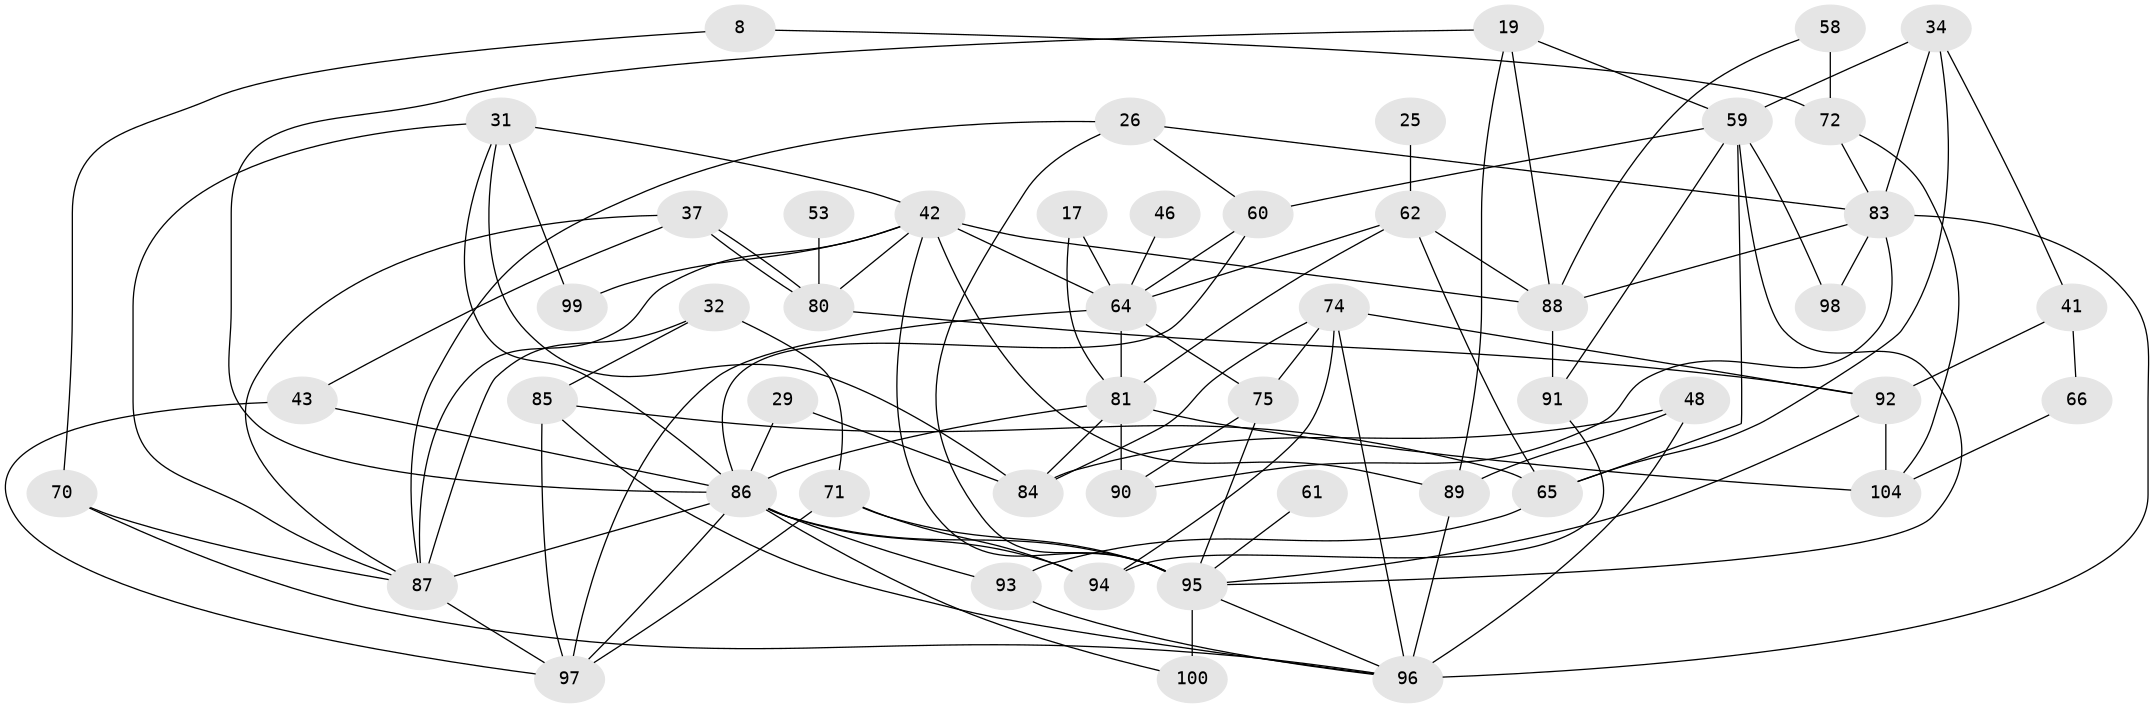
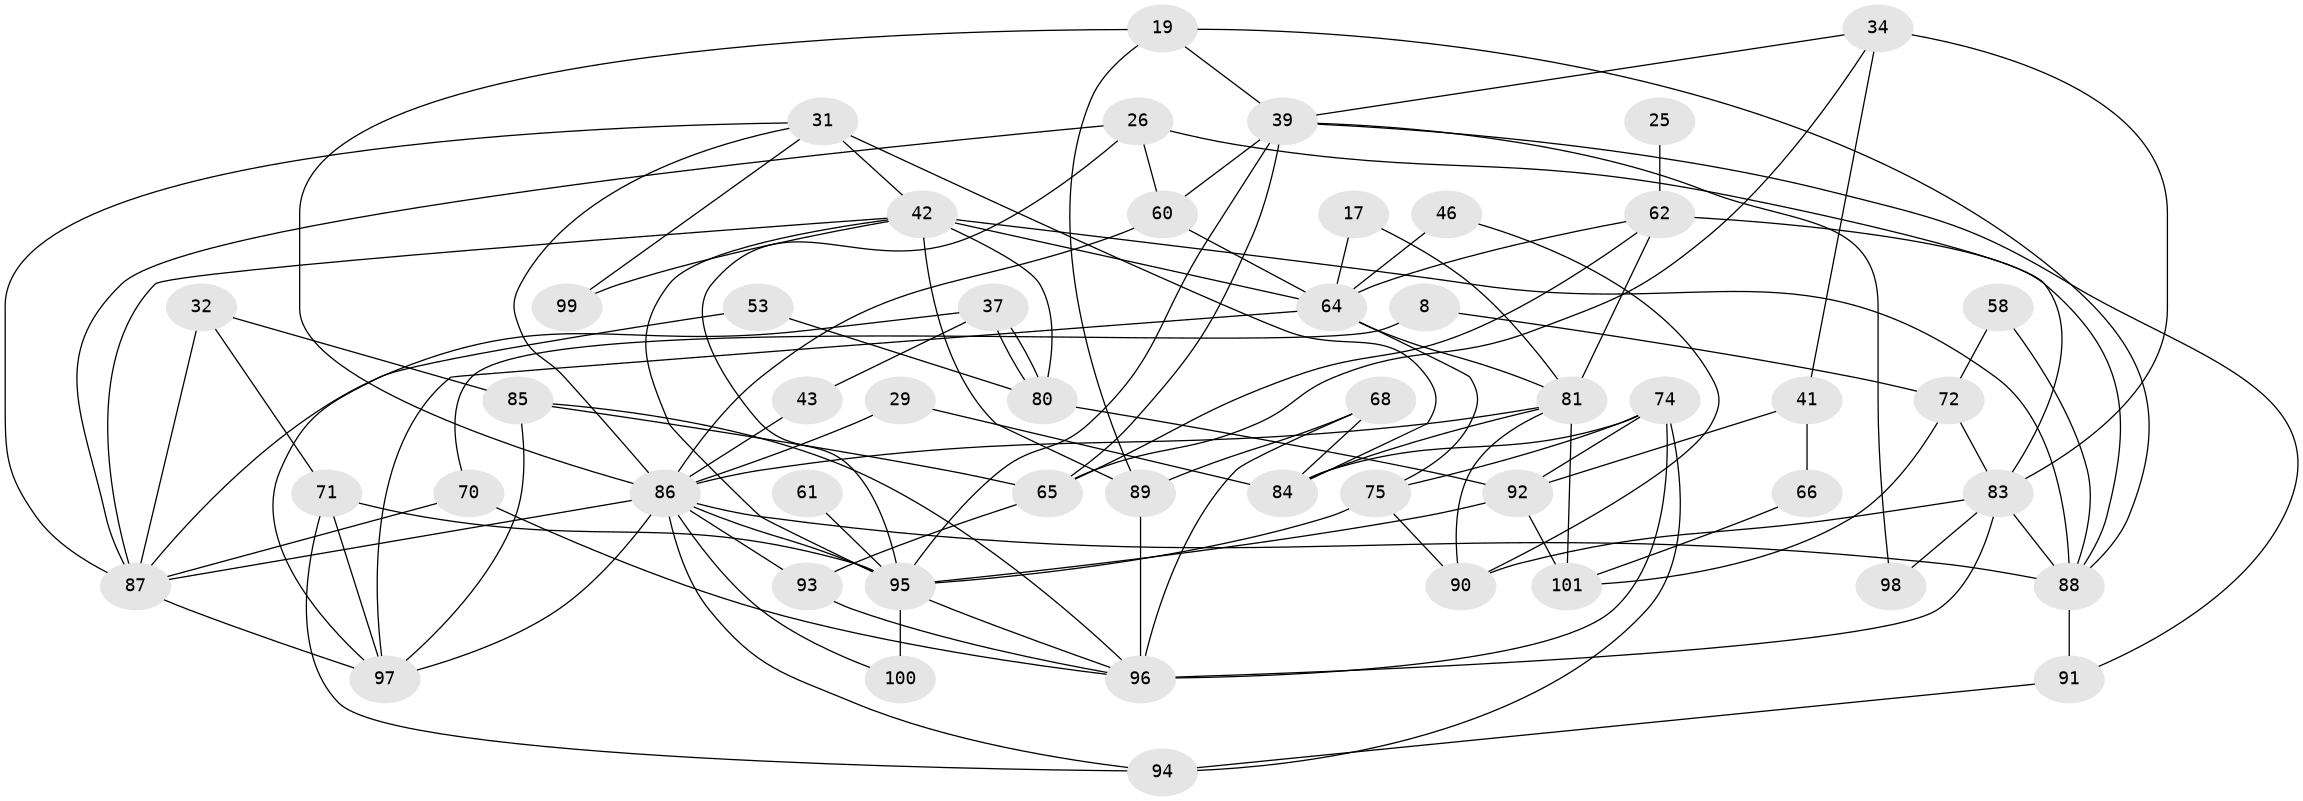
(1737, 121) -> (1283, 121)
none -> (1718, 393)
(1695, 400) -> (1381, 400)
(1886, 493) -> (1567, 586)
none -> (1366, 545)
(111, 579) -> (461, 357)
